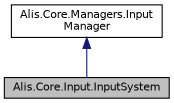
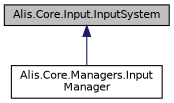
(87, 63) -> (87, 51)
